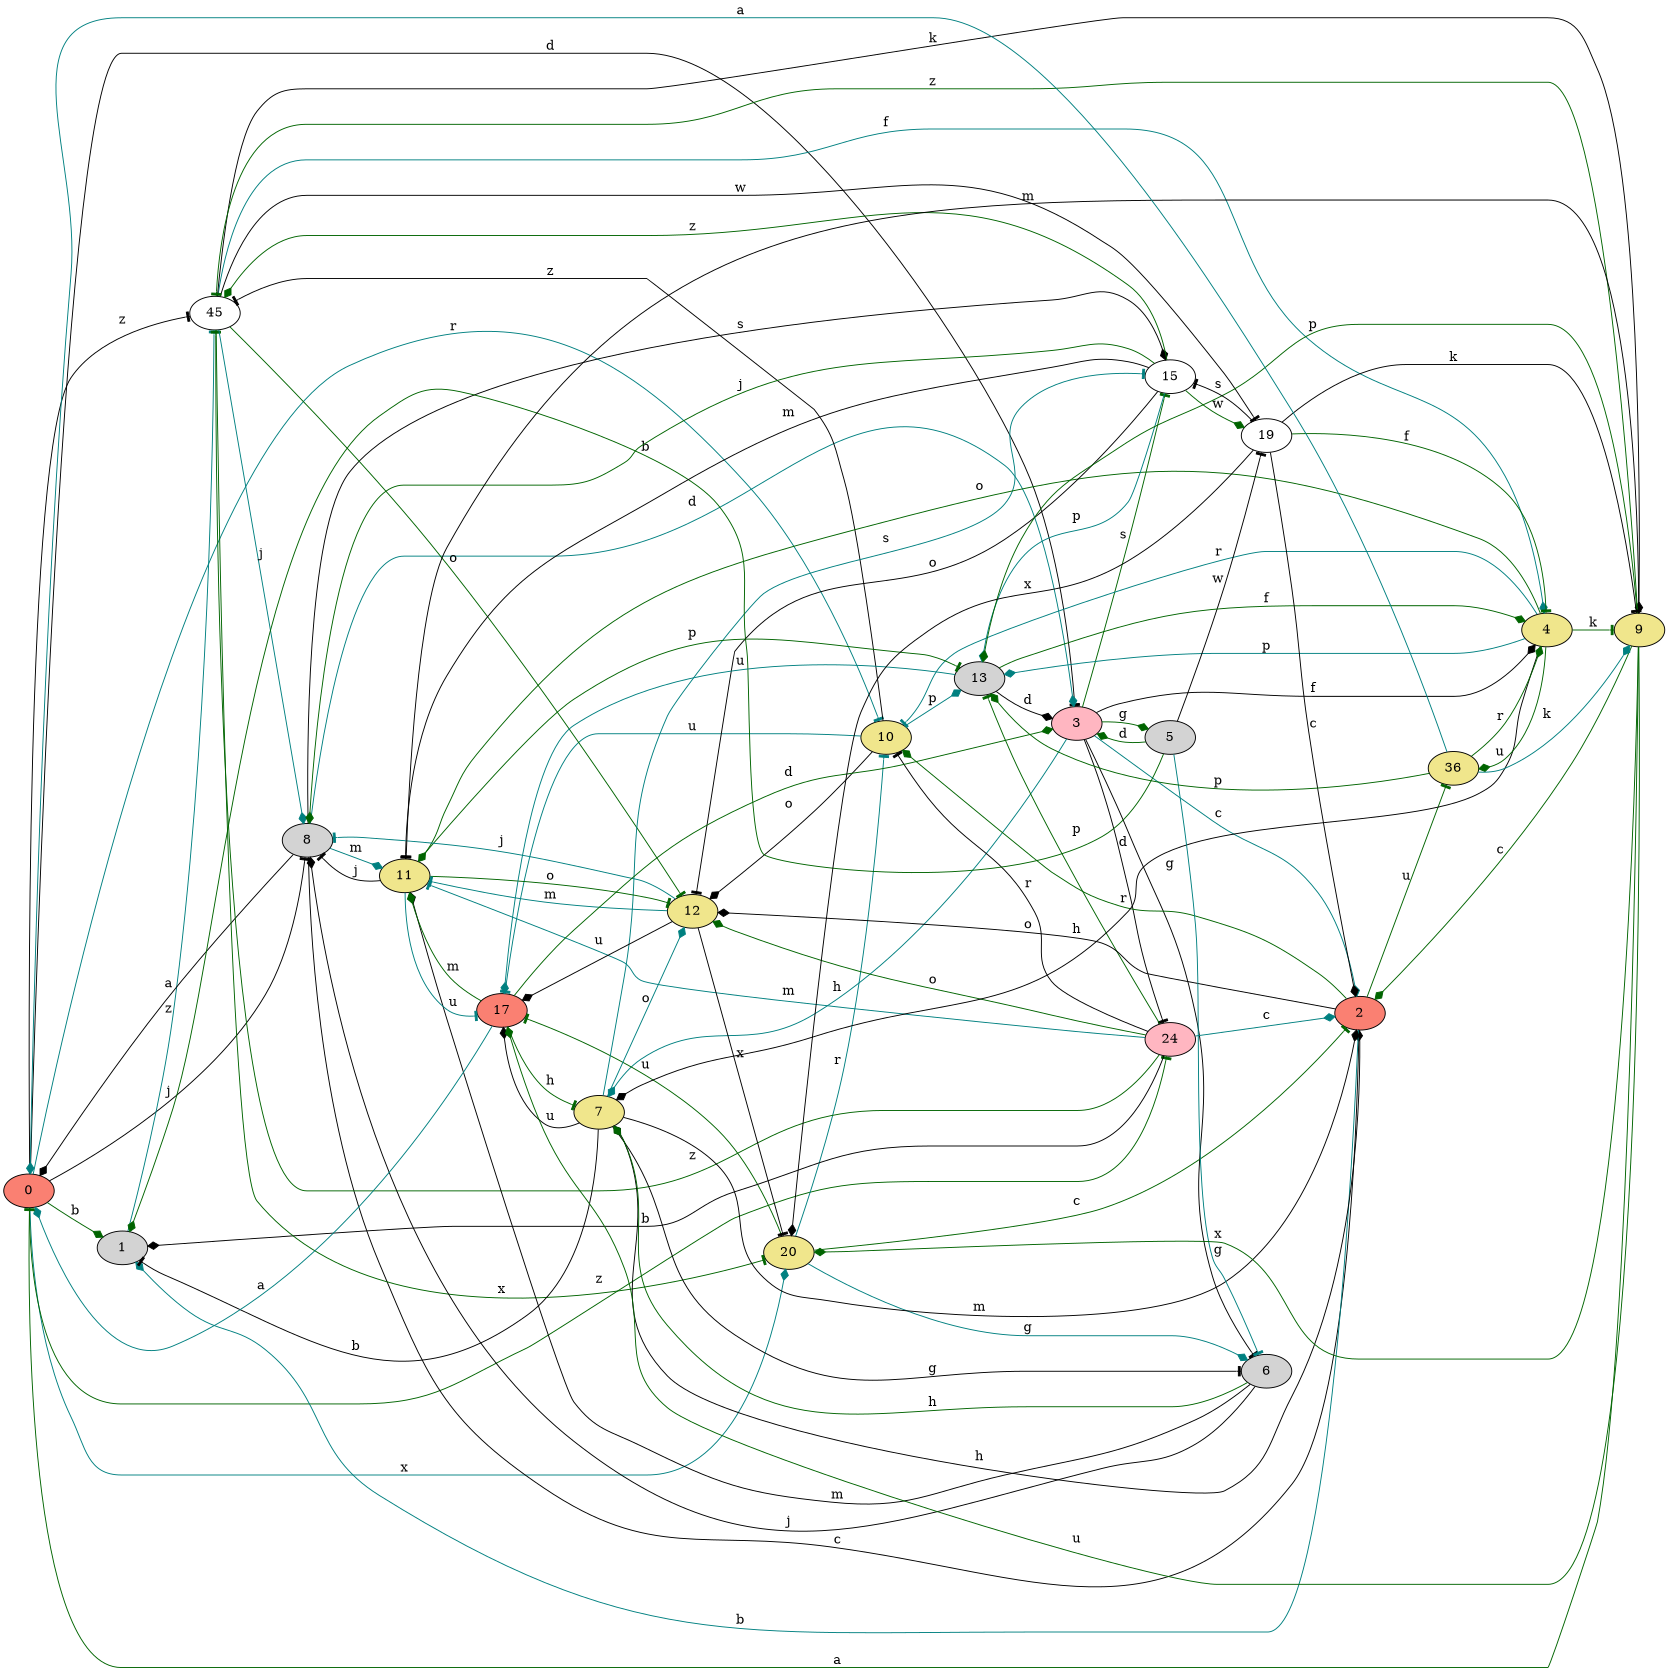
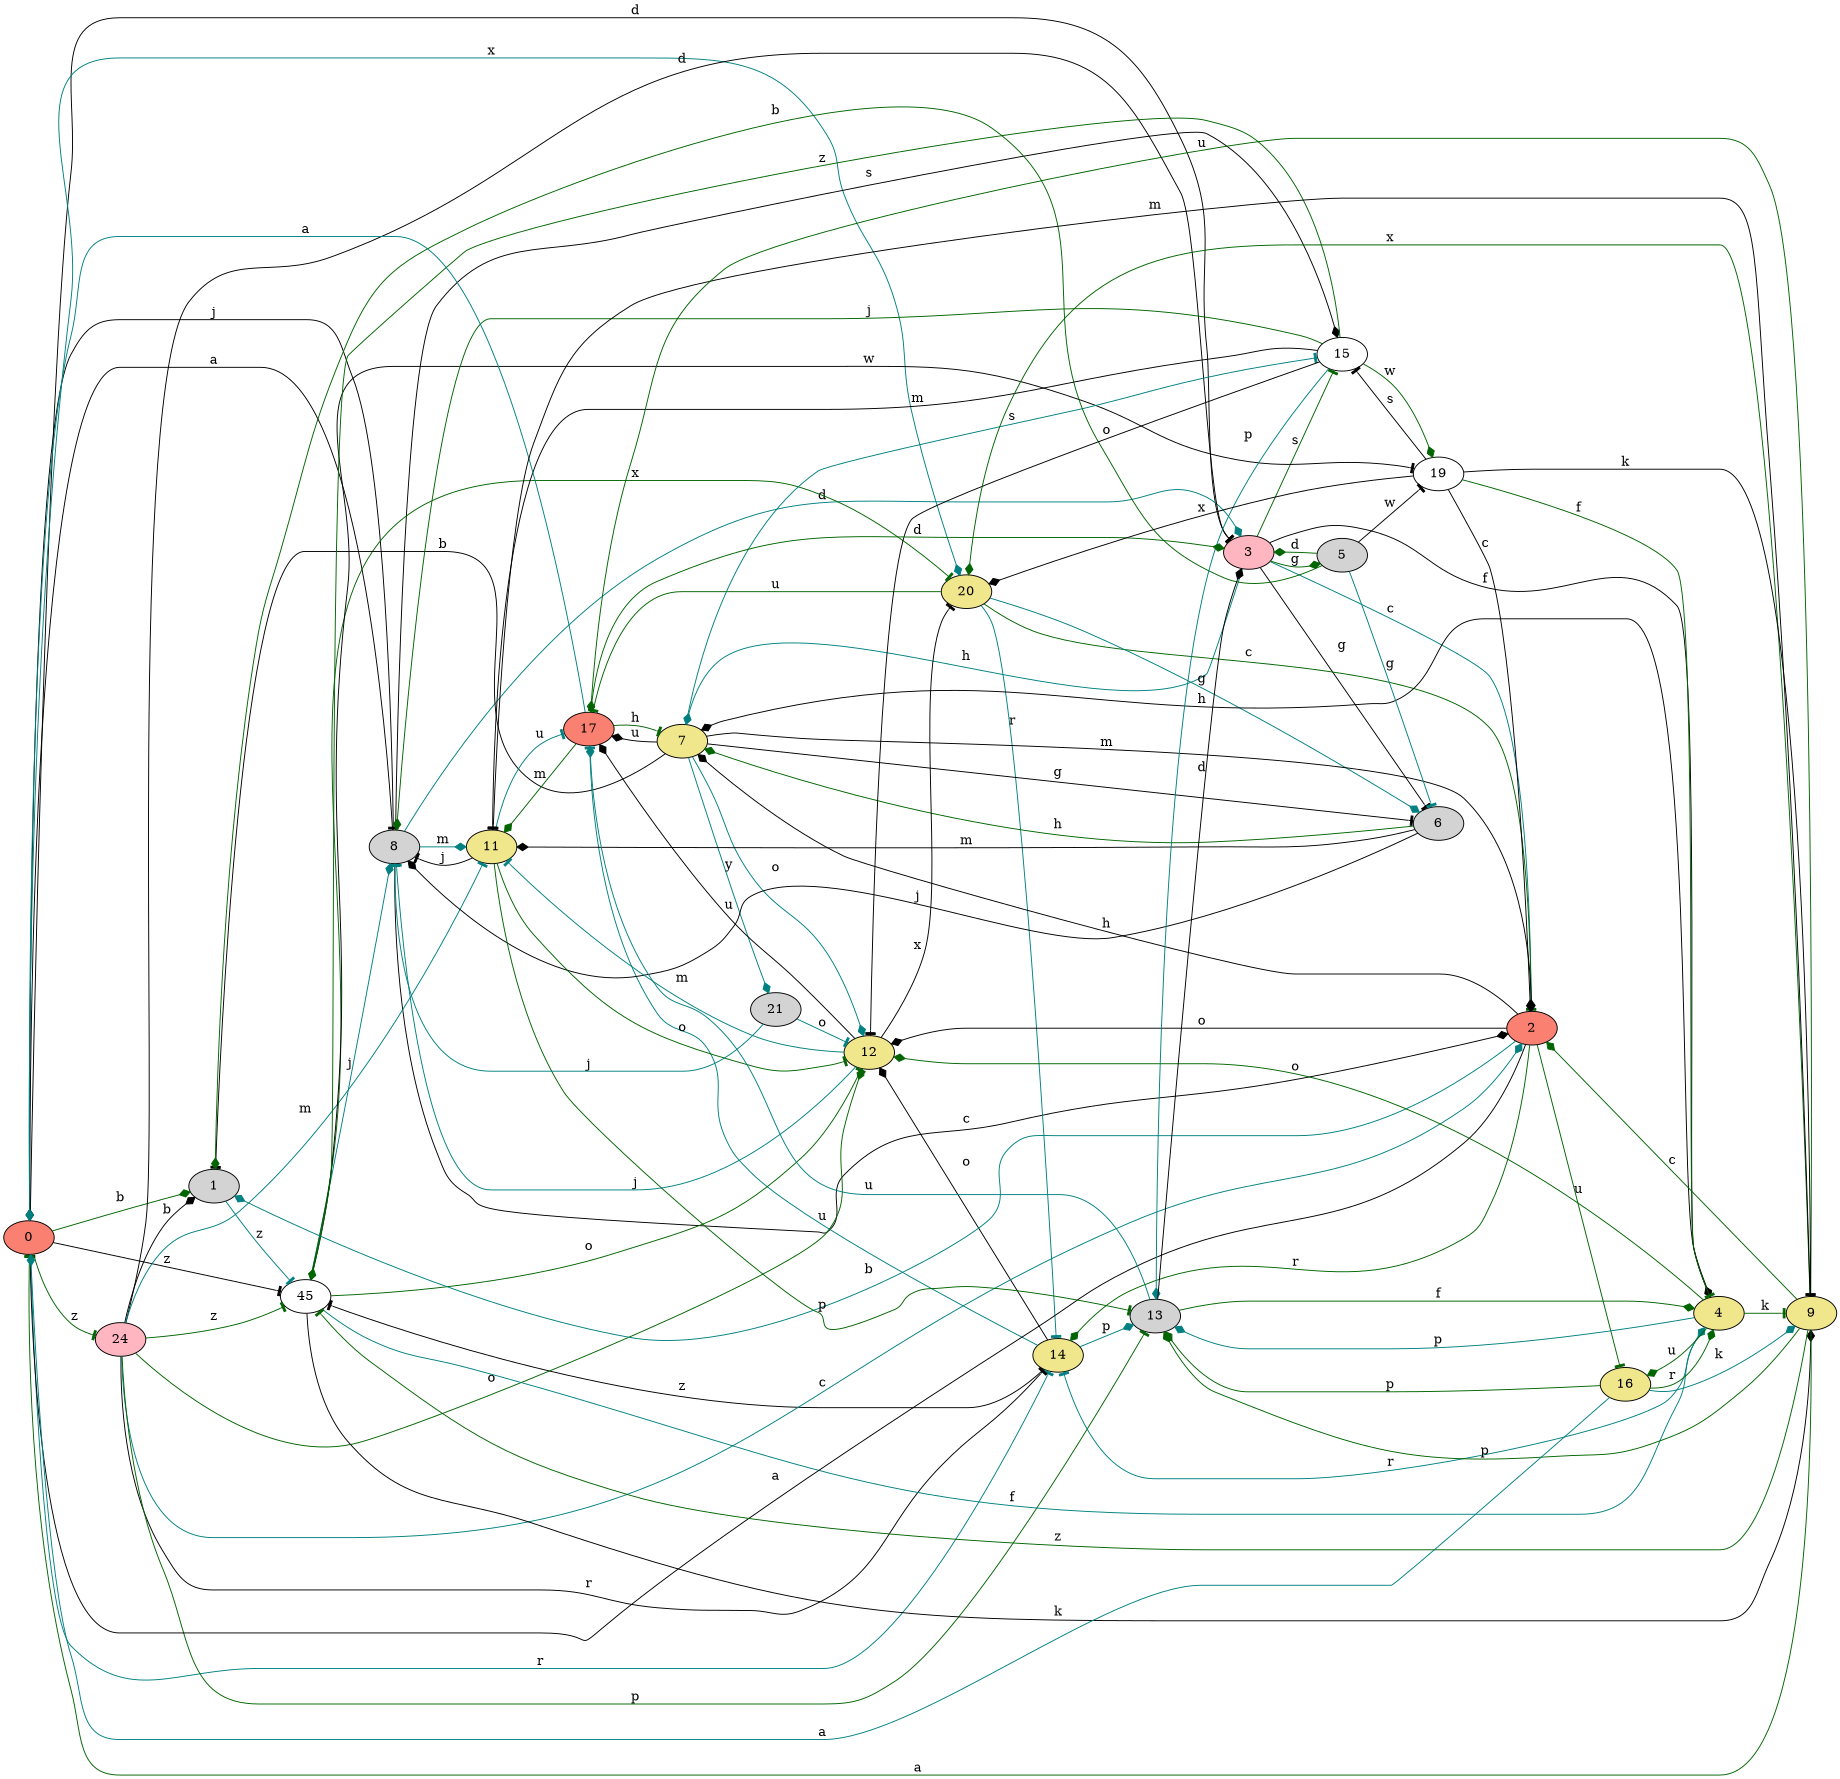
(941, 508) -> (1334, 1085)
(886, 737) -> (1058, 1355)
(1453, 768) -> (1625, 1384)
(1126, 878) -> (334, 256)
none -> (776, 1010)
none -> (693, 1558)
